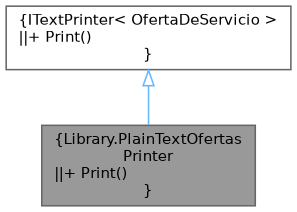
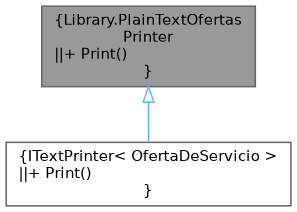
(149, 105) -> (149, 122)
